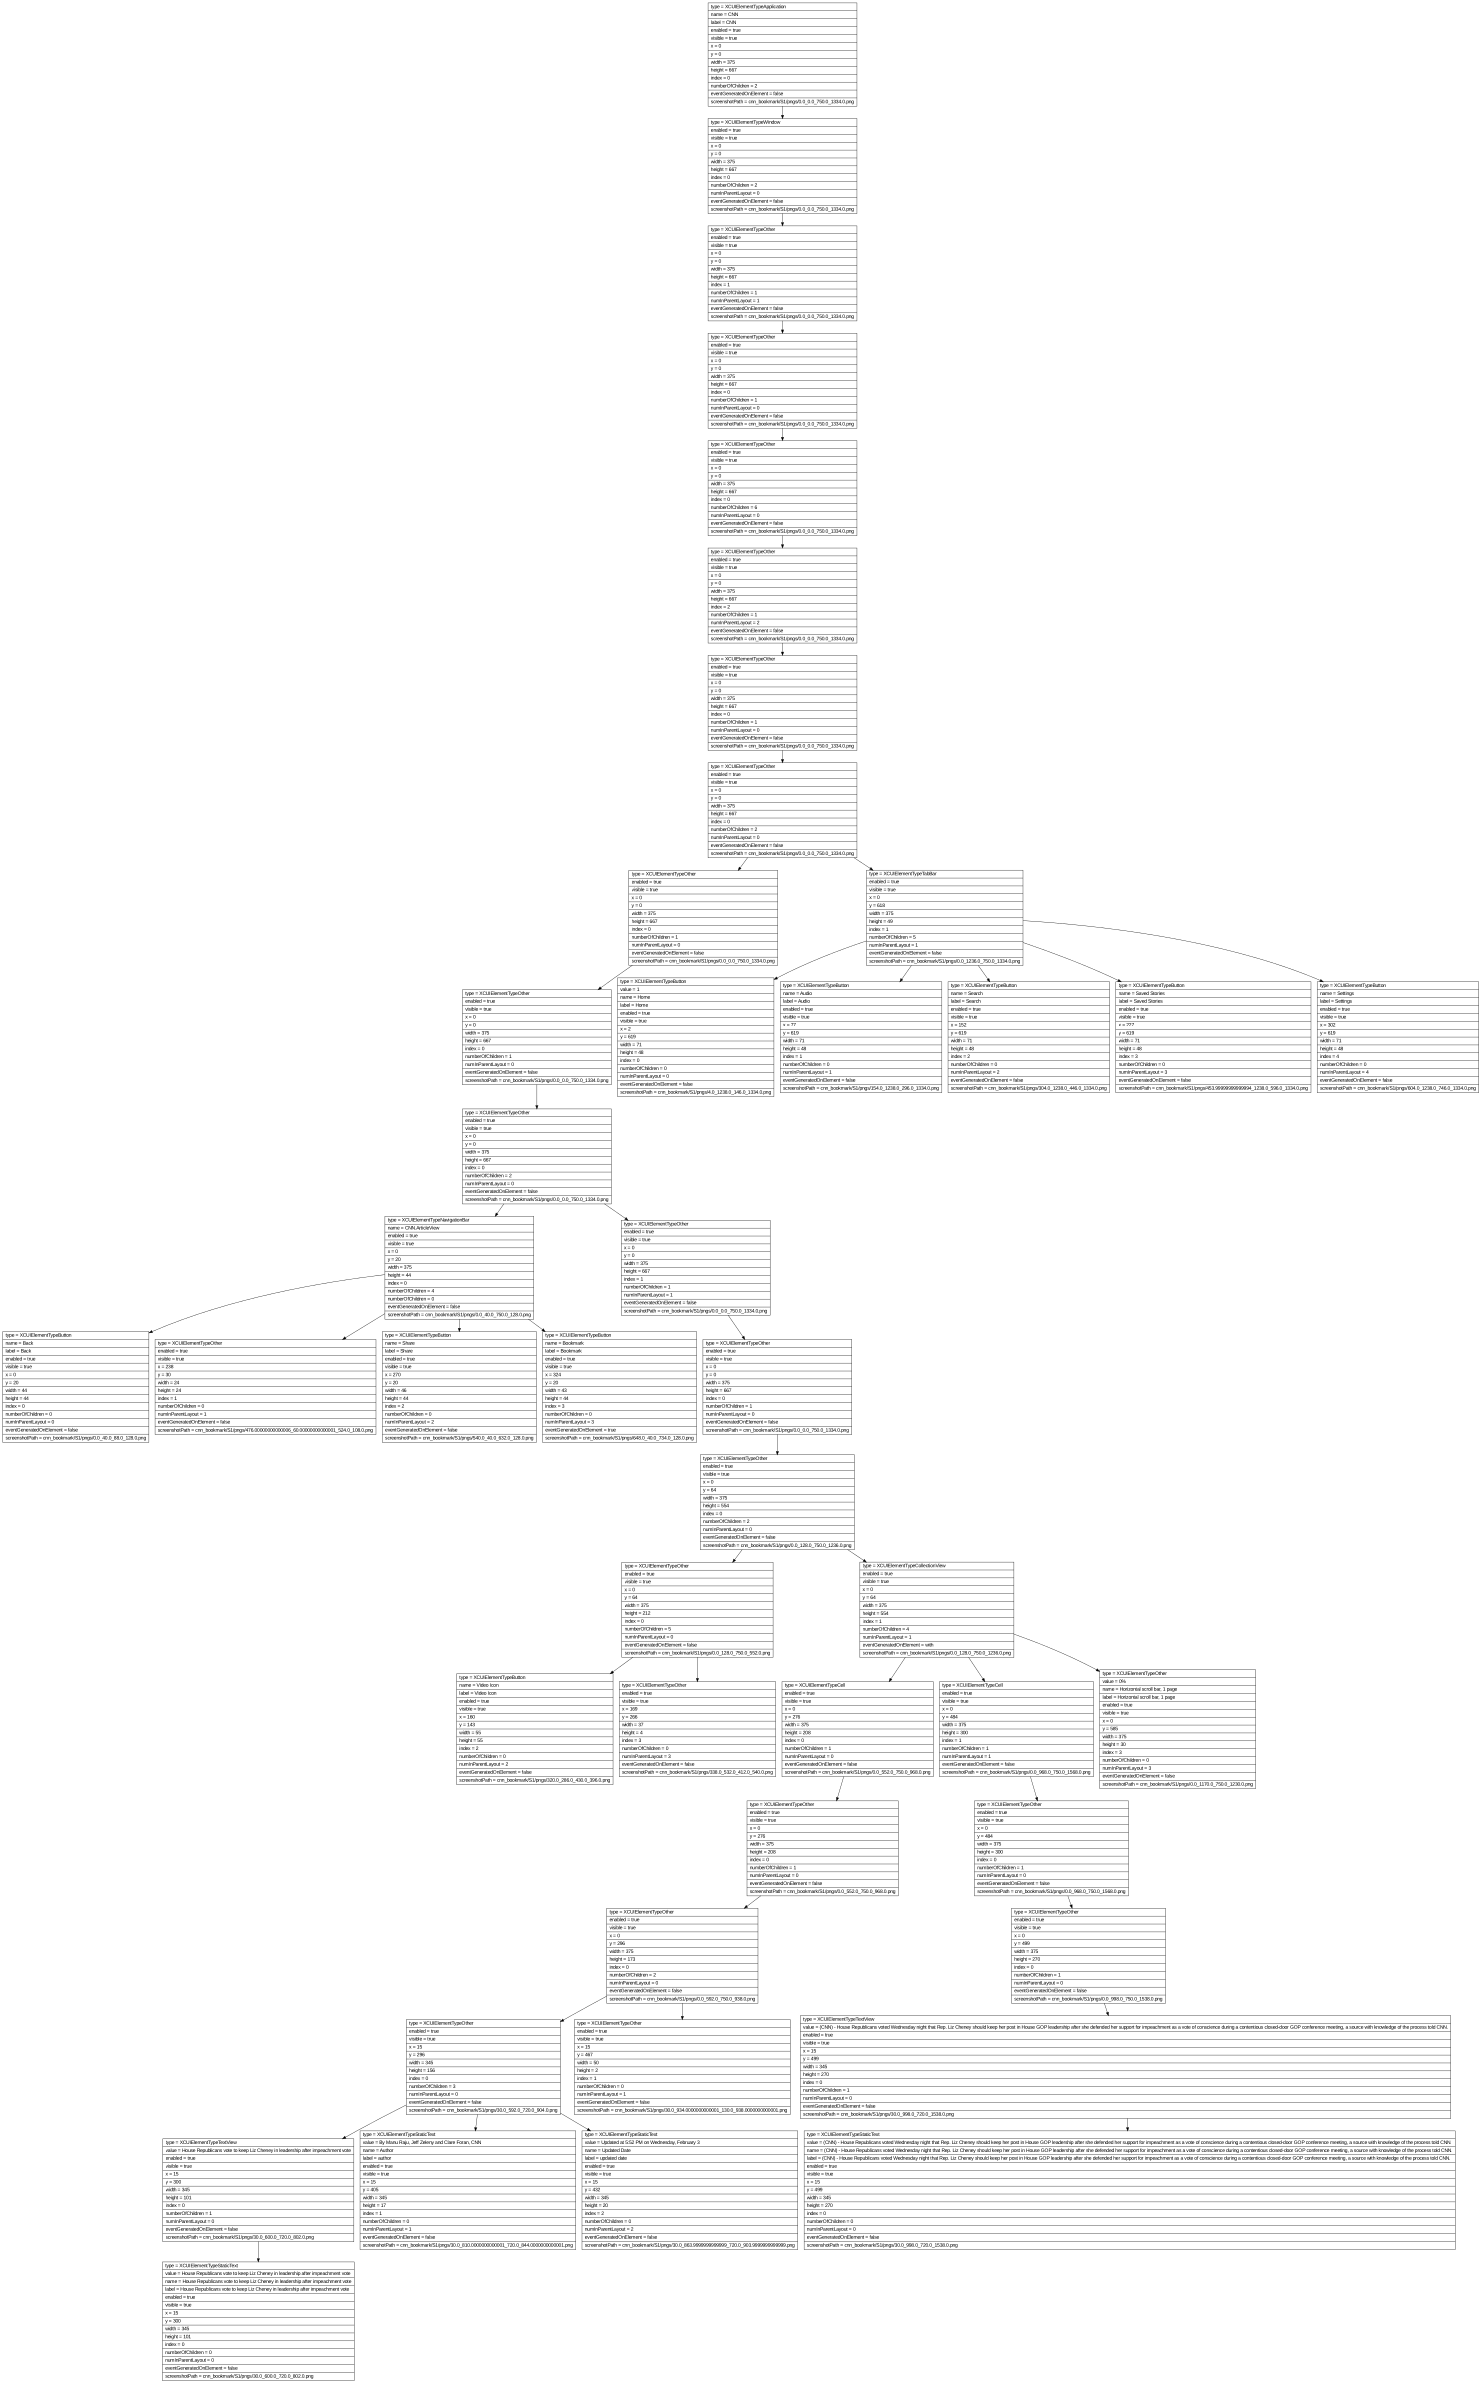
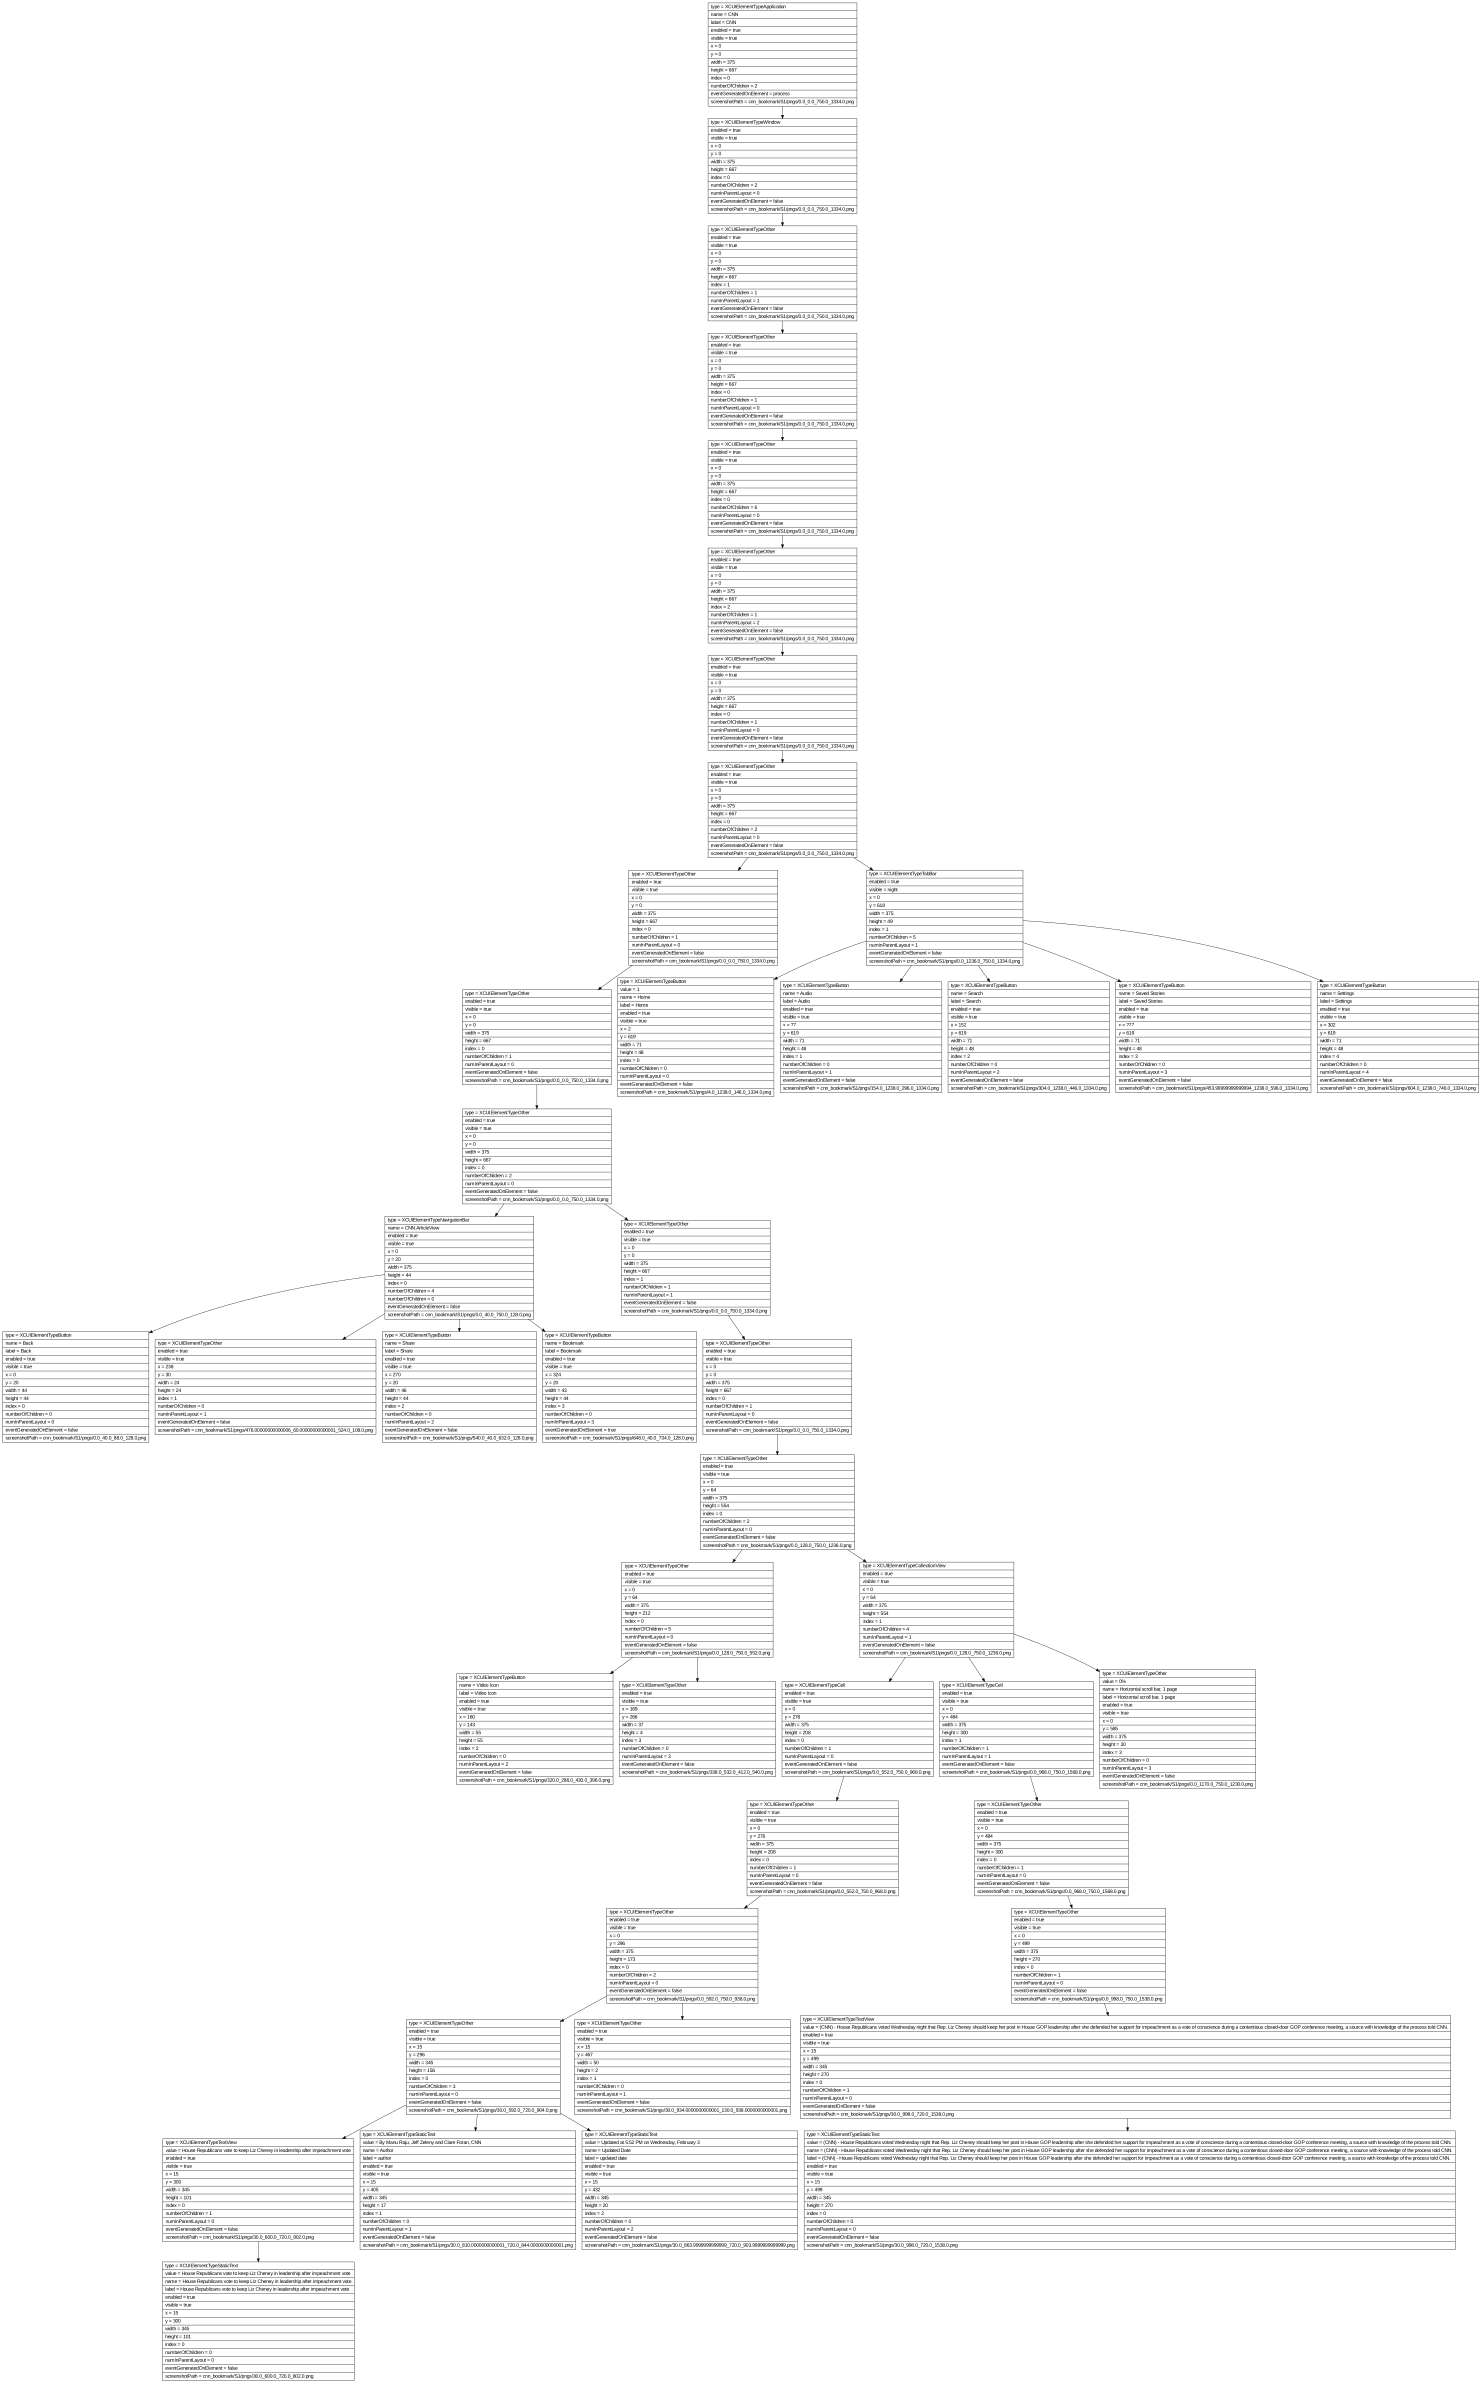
(748, 94) -> (751, 94)
(883, 890) -> (884, 890)
(899, 1645) -> (899, 1645)
